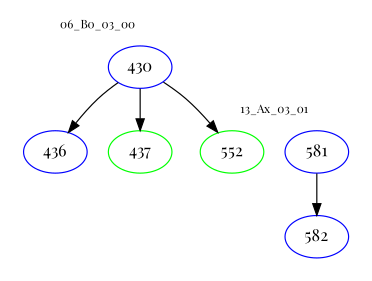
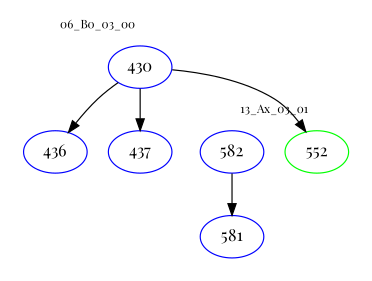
(140, 152) -> (140, 152)
(317, 189) -> (232, 189)
